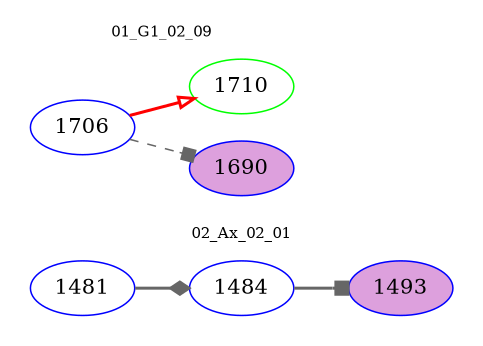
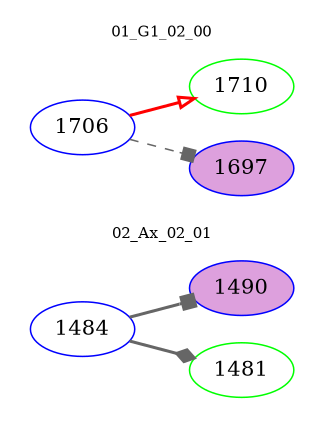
(162, 33) -> (162, 33)
(242, 168) -> (242, 168)
(83, 288) -> (242, 370)
(153, 288) -> (153, 347)
(401, 288) -> (242, 288)
